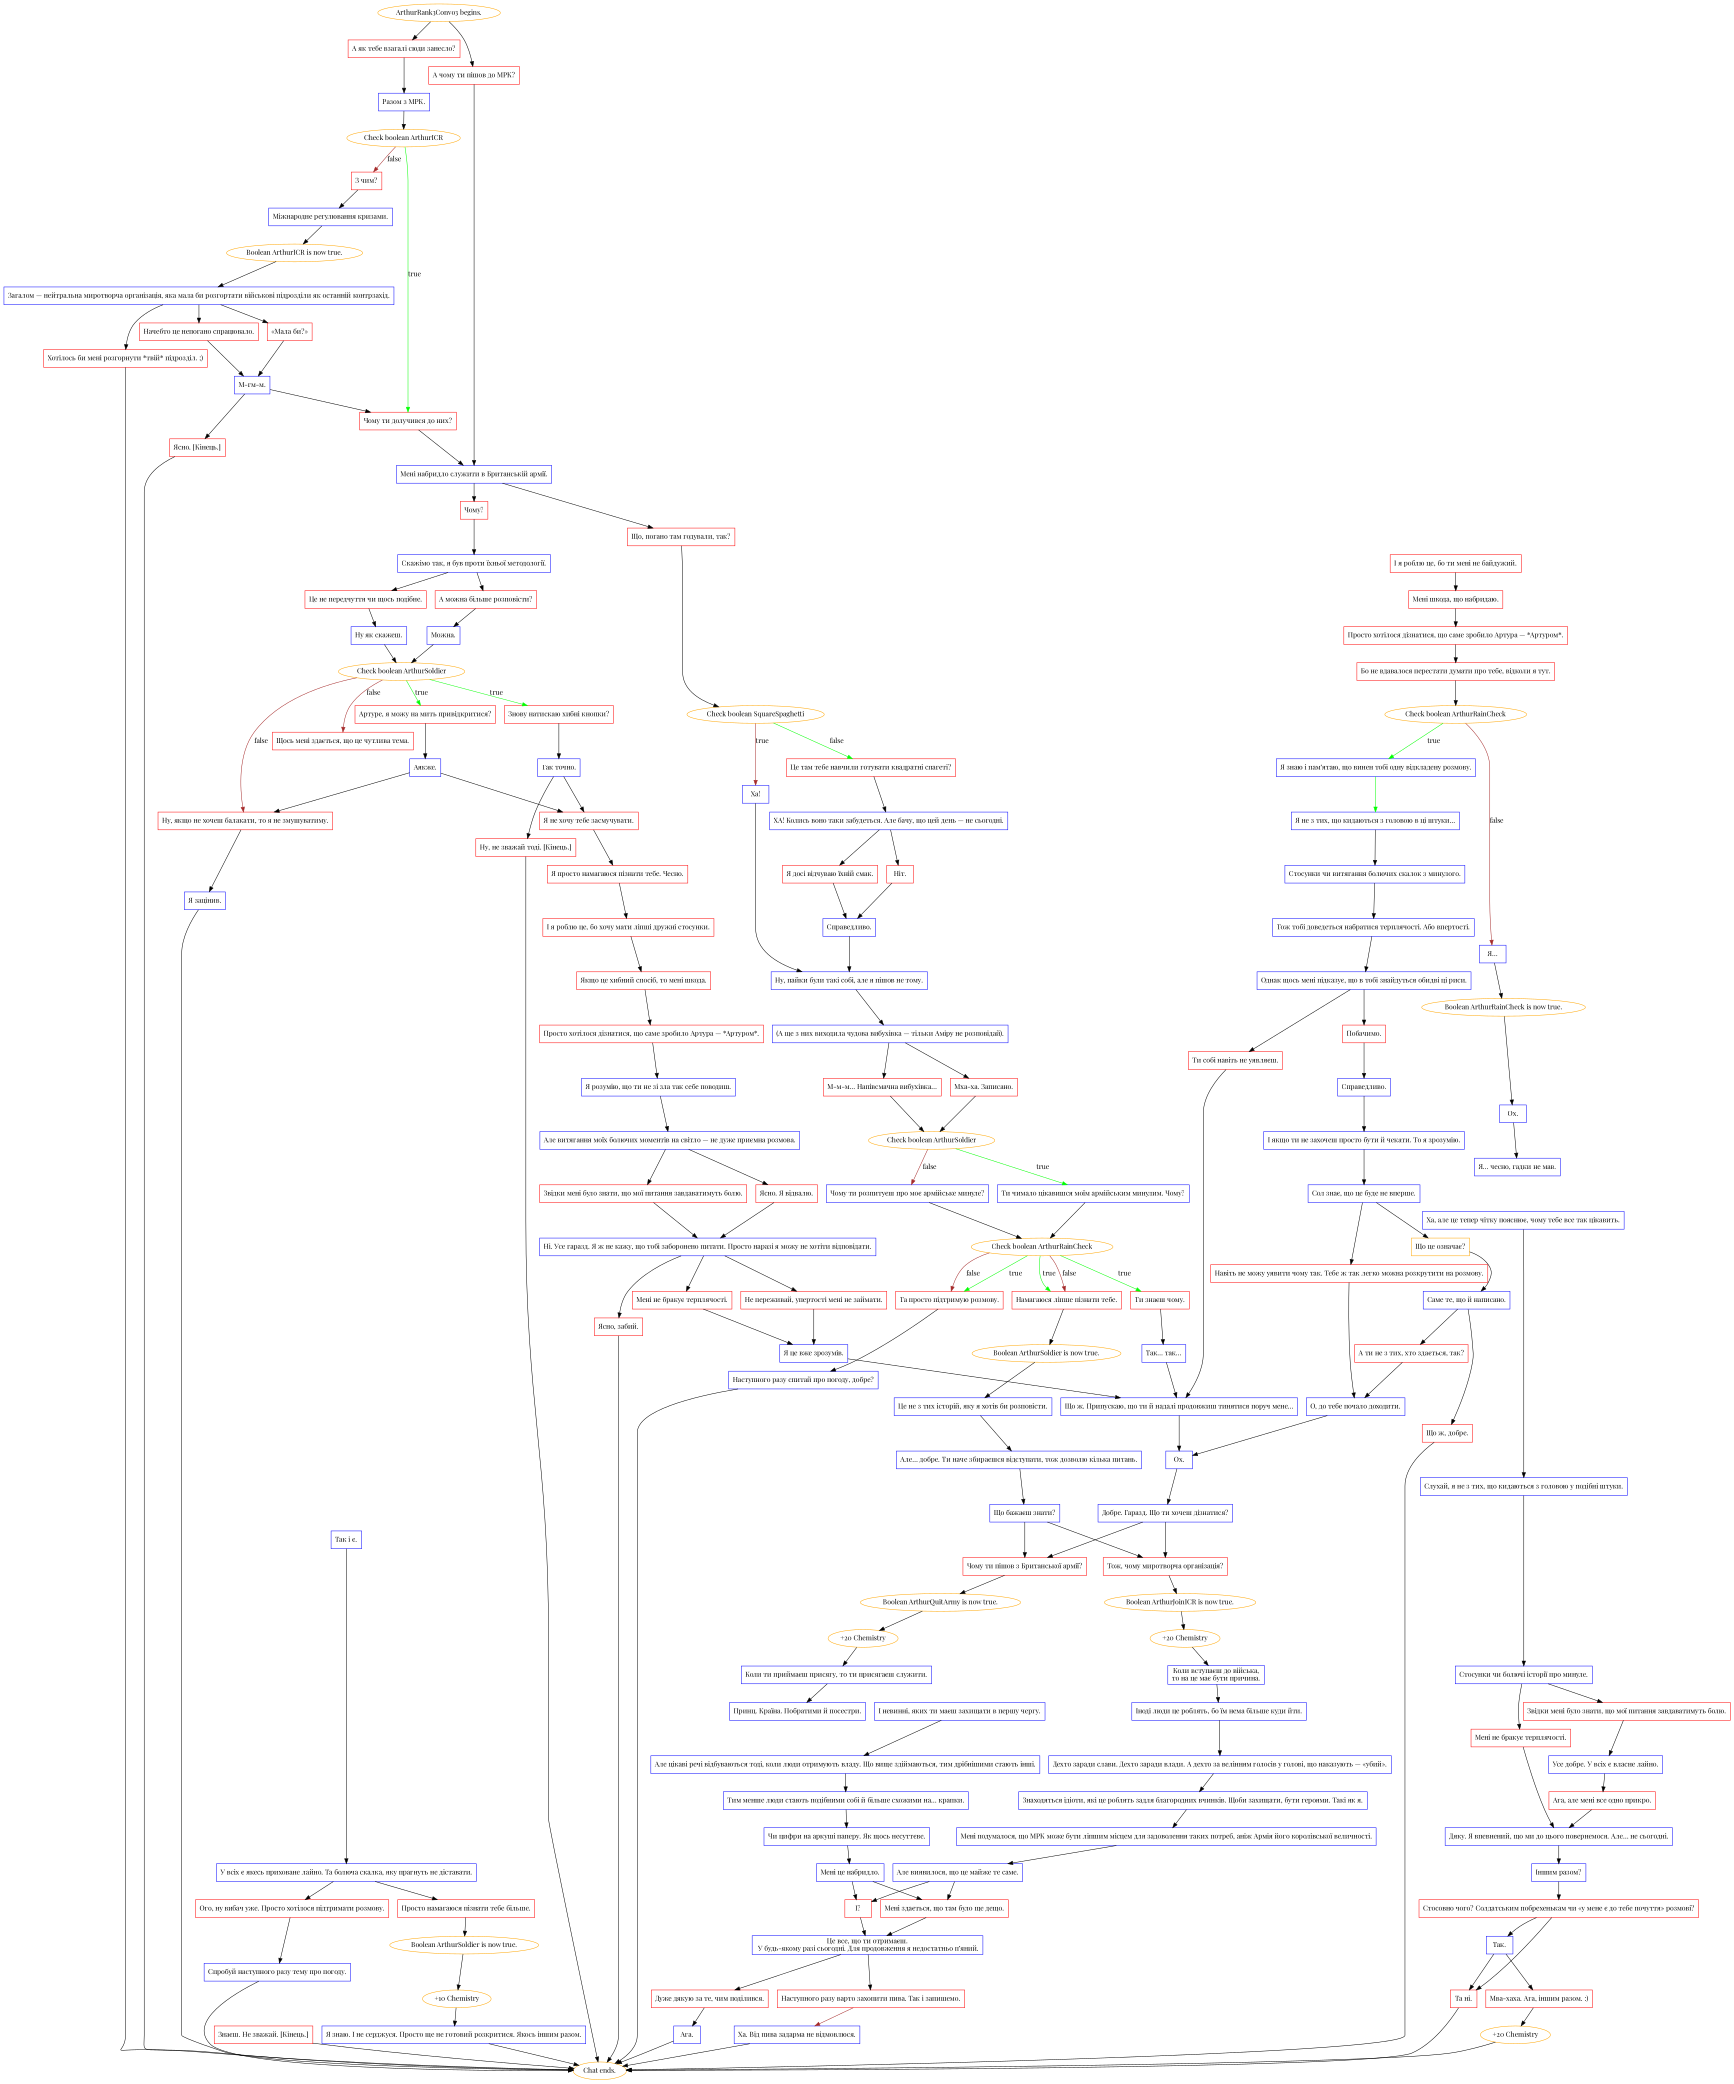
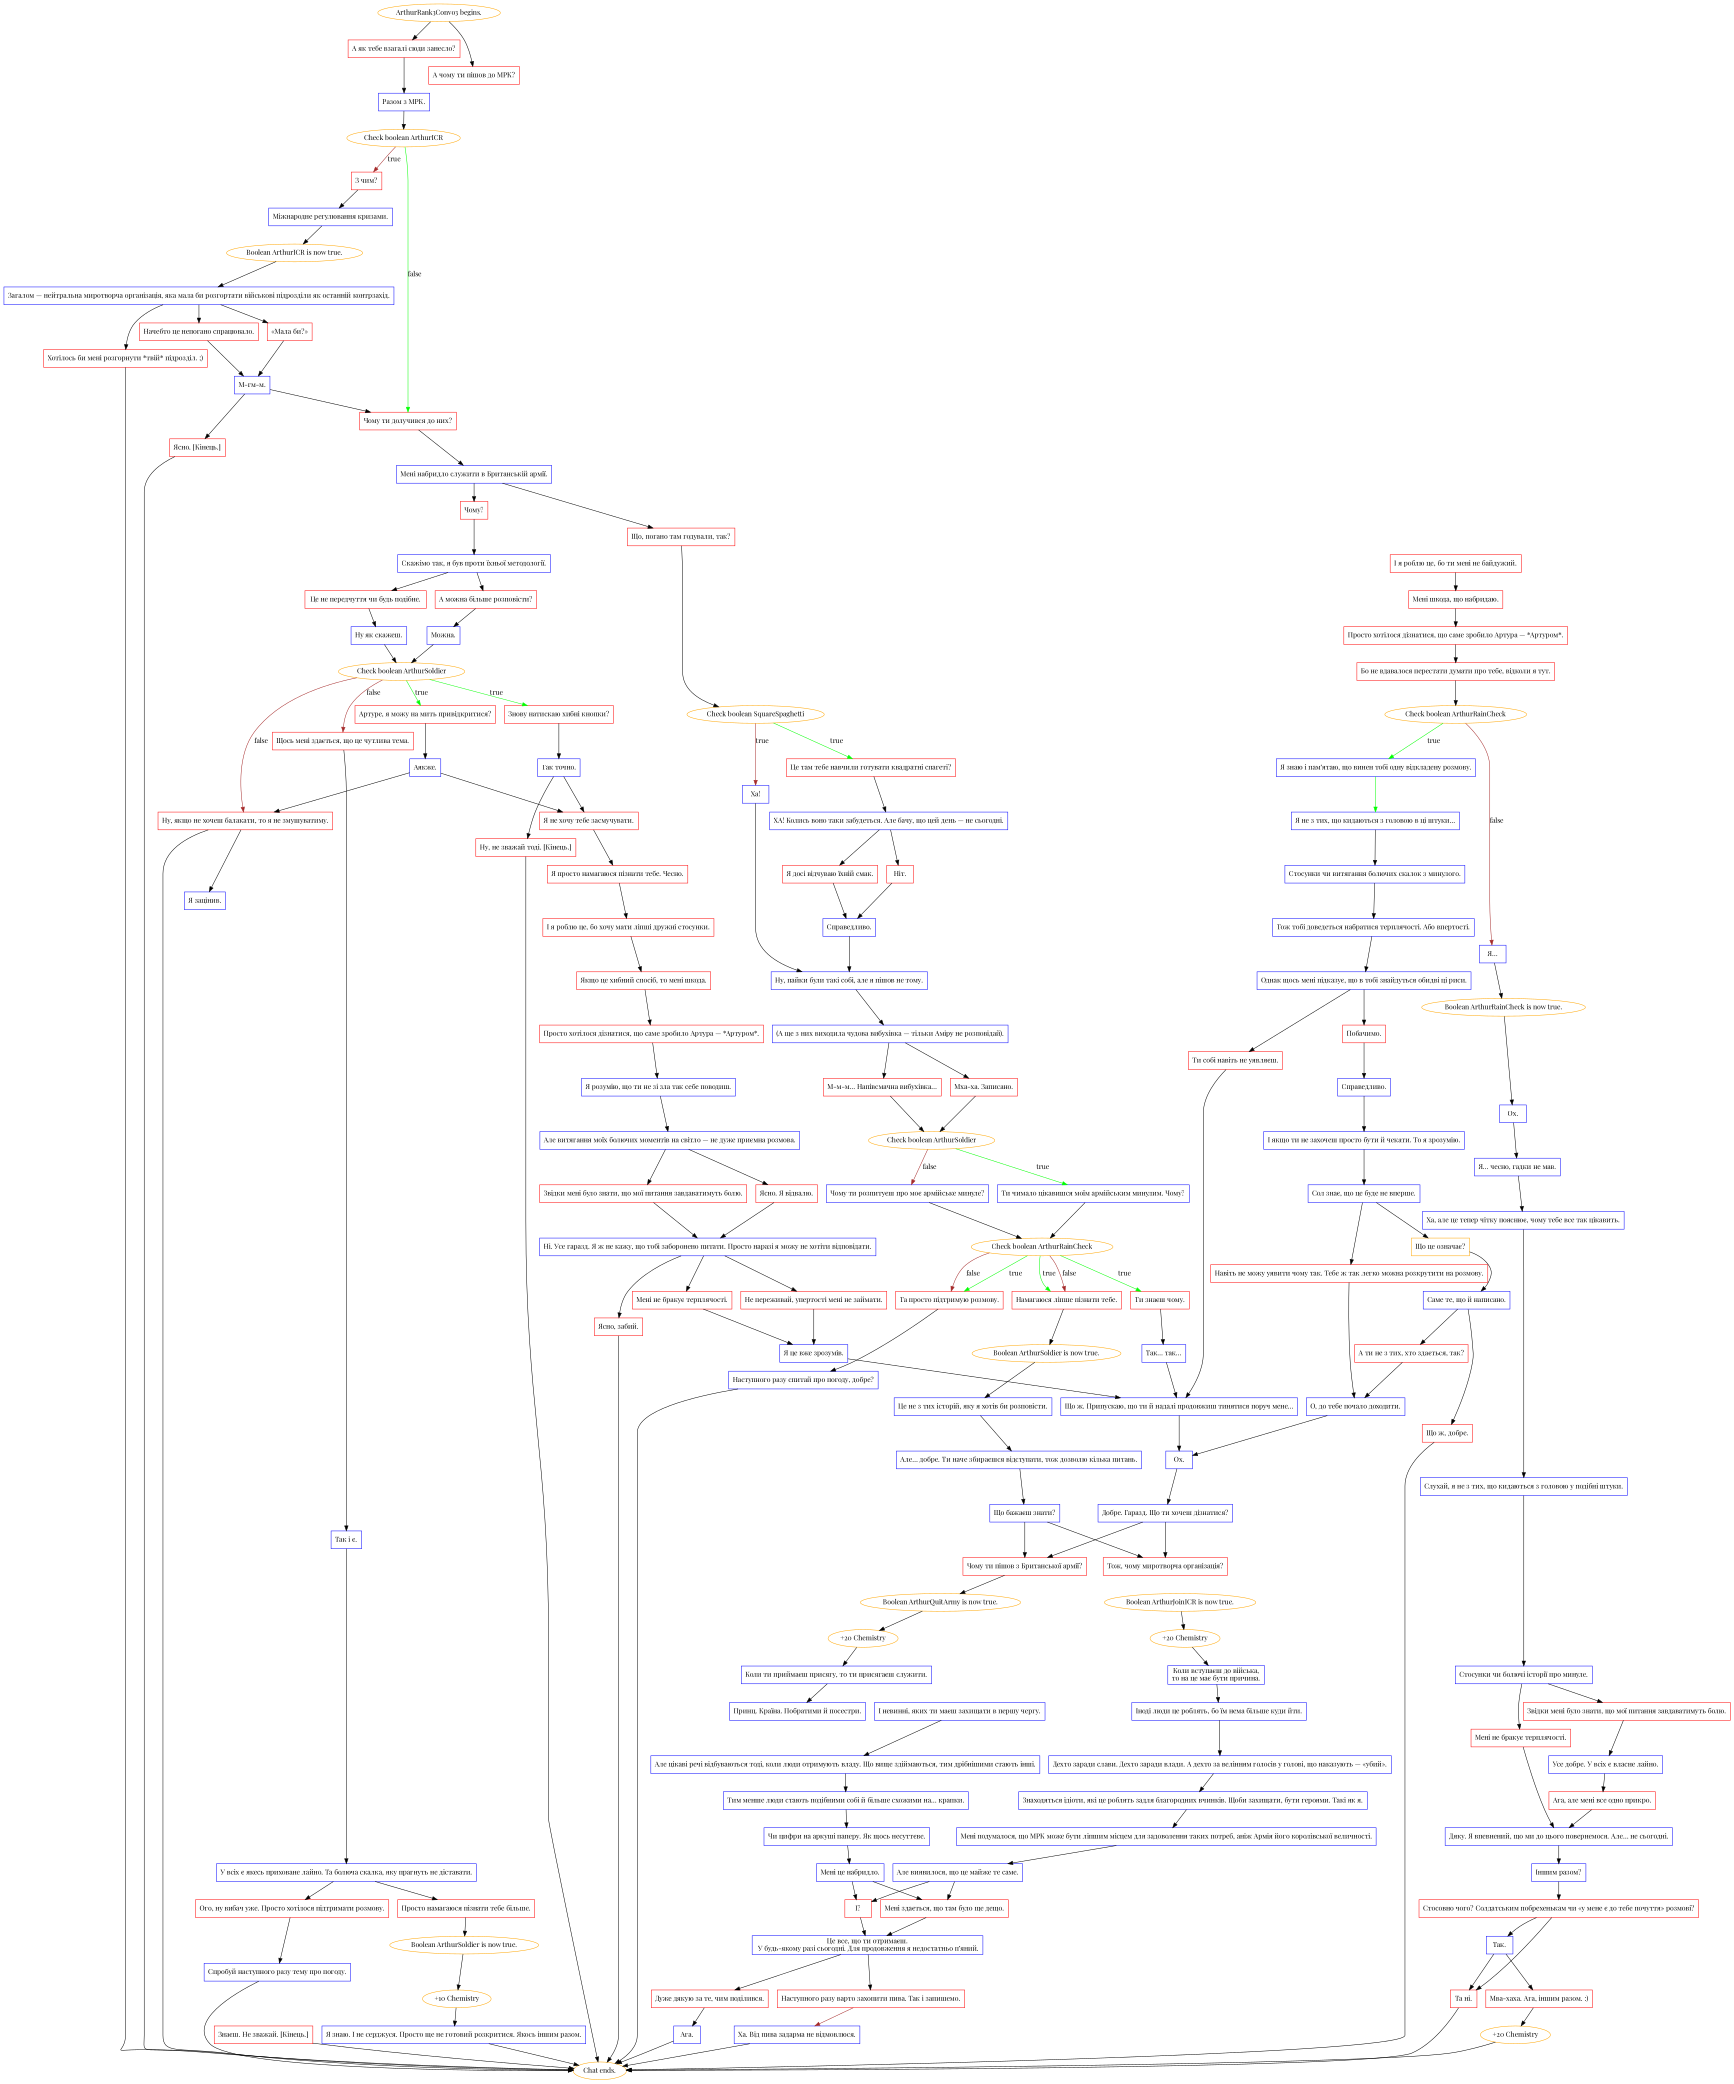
(394, 160) -> (394, 160)
(474, 272) -> none
(415, 274) -> (415, 274)
(366, 600) -> (366, 600)
(837, 741) -> (837, 741)
none -> (346, 1138)
none -> (1520, 1191)
(1172, 1582) -> none
(182, 1666) -> (163, 1628)
